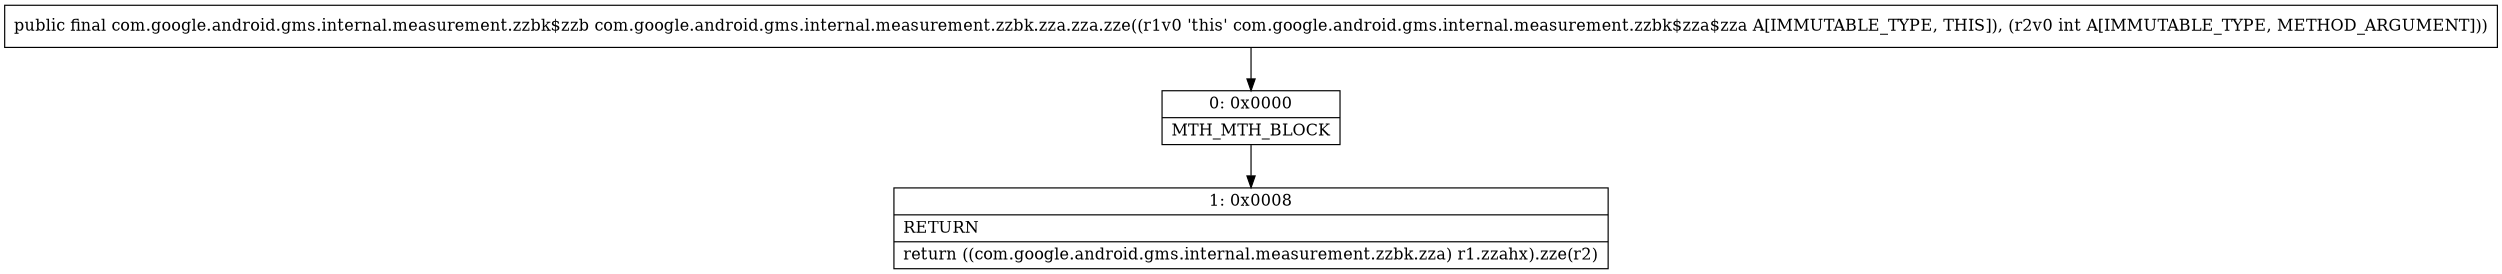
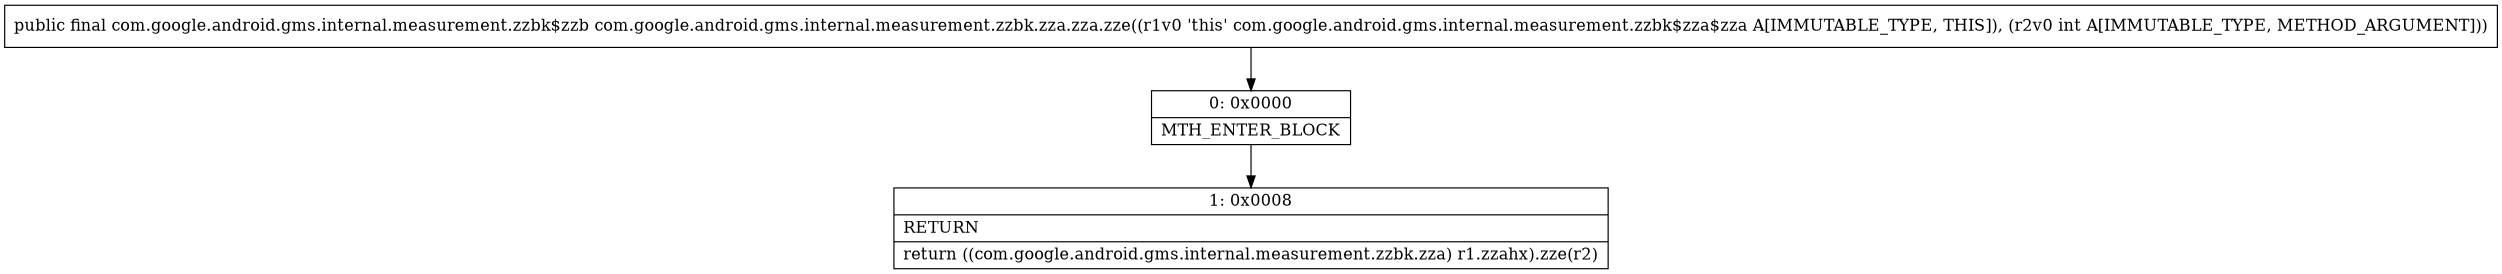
(1251, 131) -> (1251, 131)
